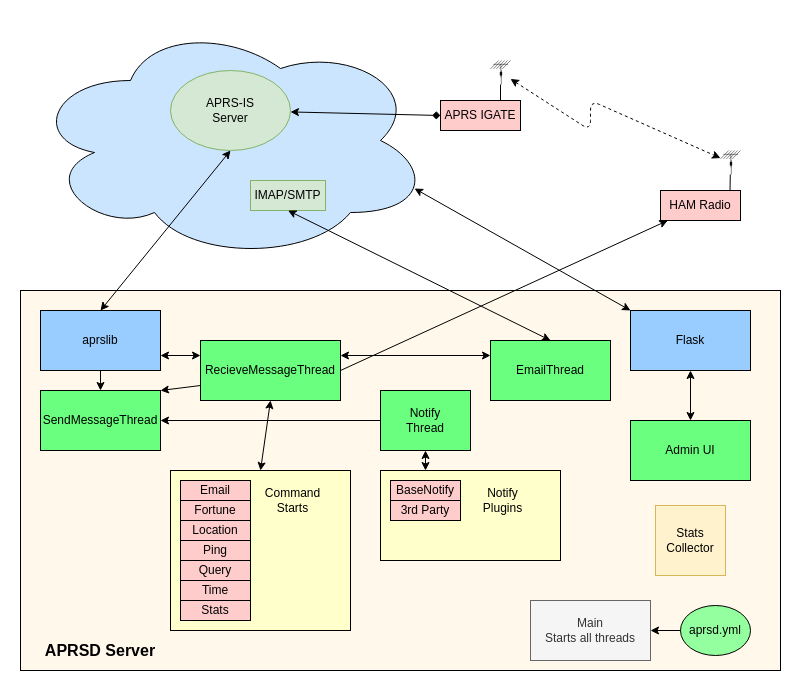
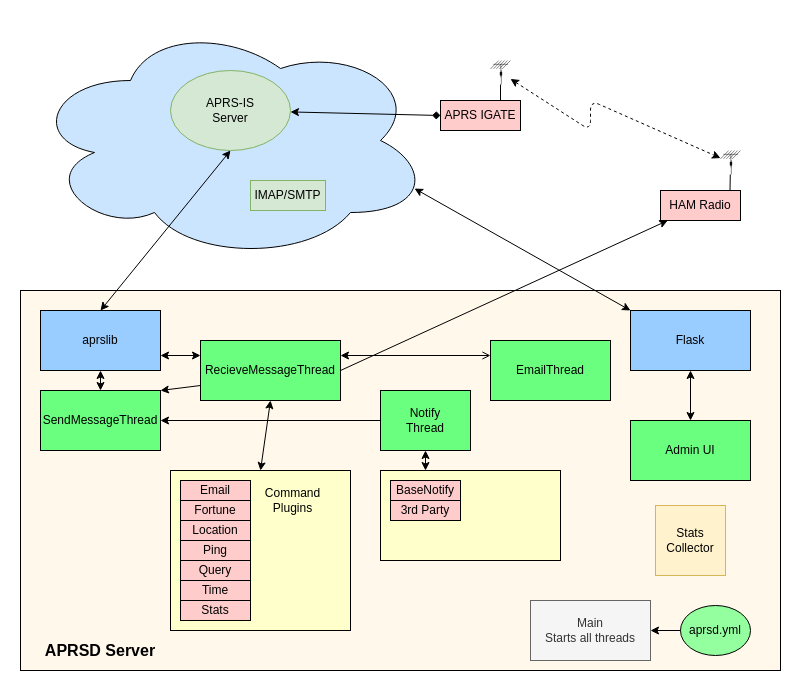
(419, 276) -> none
(482, 356) -> (483, 356)
(101, 376) -> (101, 378)
(293, 501) -> (293, 501)
(503, 501) -> none
